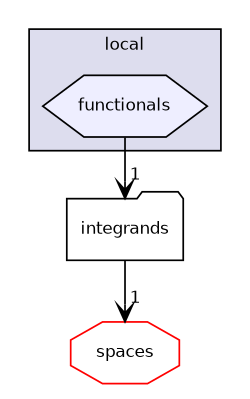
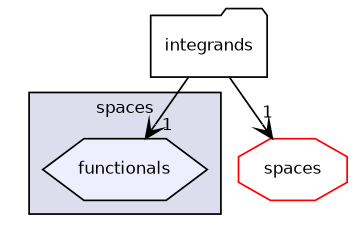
(125, 45) -> (125, 109)
(125, 162) -> (170, 103)
